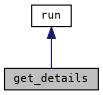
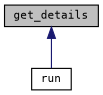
(51, 53) -> (51, 53)
